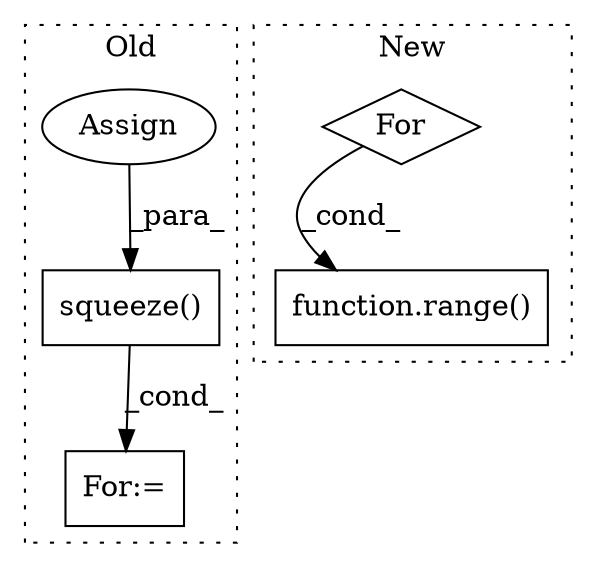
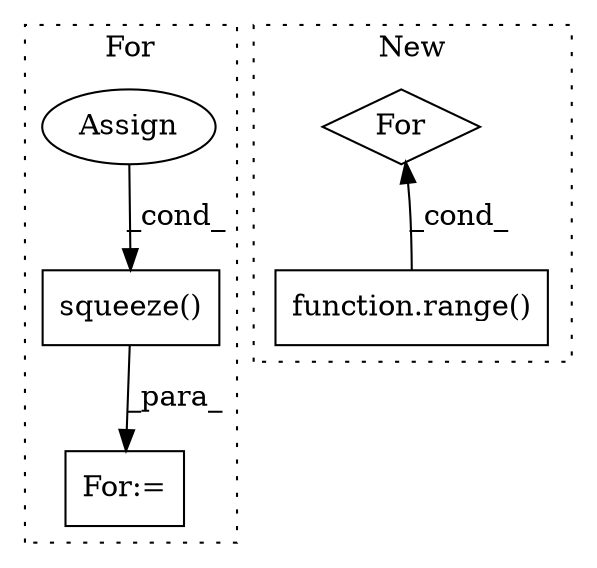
(131, 49) -> (131, 49)
(305, 192) -> (411, 226)
(177, 217) -> (177, 217)
(175, 398) -> (175, 398)
